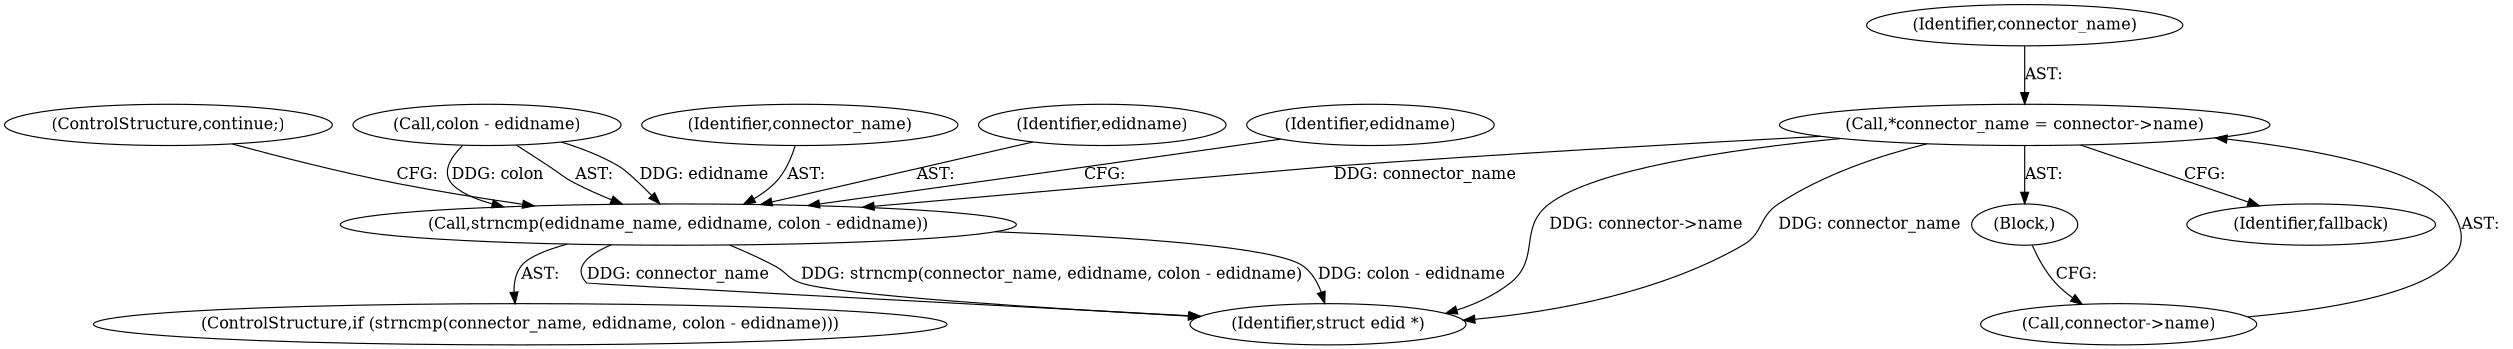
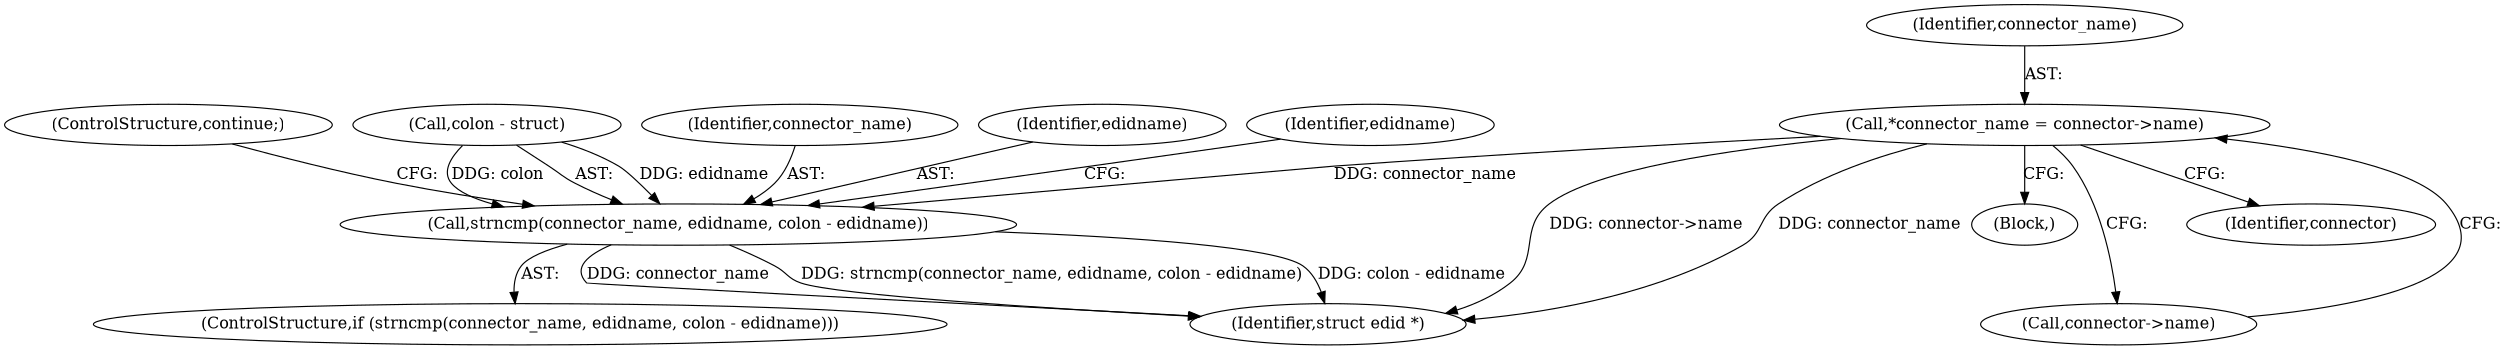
(487, 125) -> (487, 125)
(2046, 175) -> (2046, 175)
(678, 225) -> (678, 225)
(2311, 225) -> (2311, 225)
(2483, 225) -> (2483, 225)
(2049, 275) -> (2097, 213)
